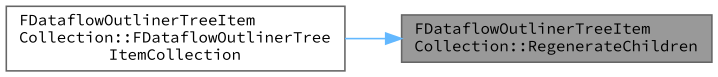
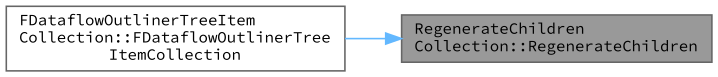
(557, 39) -> (557, 39)
